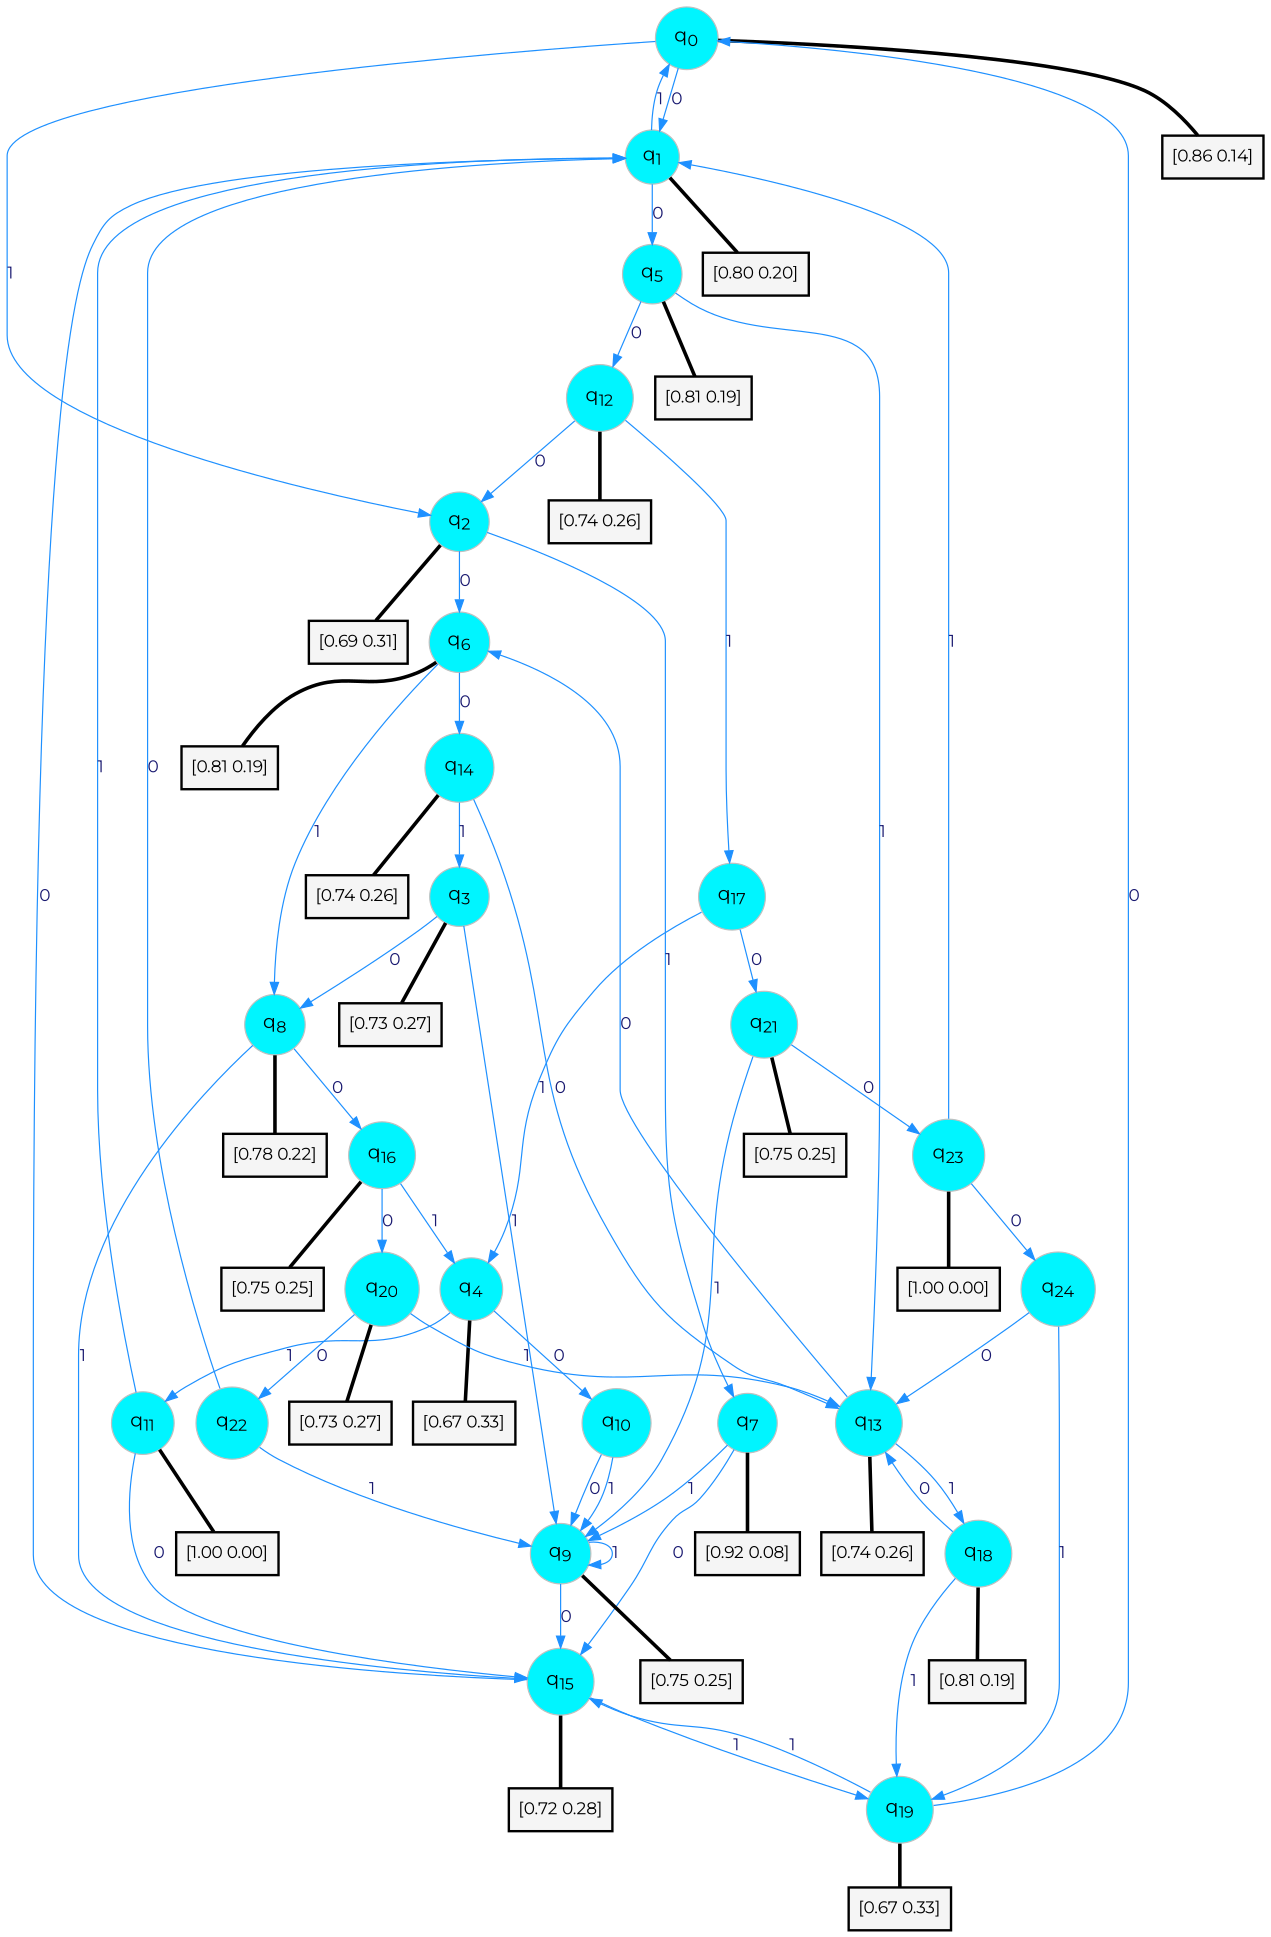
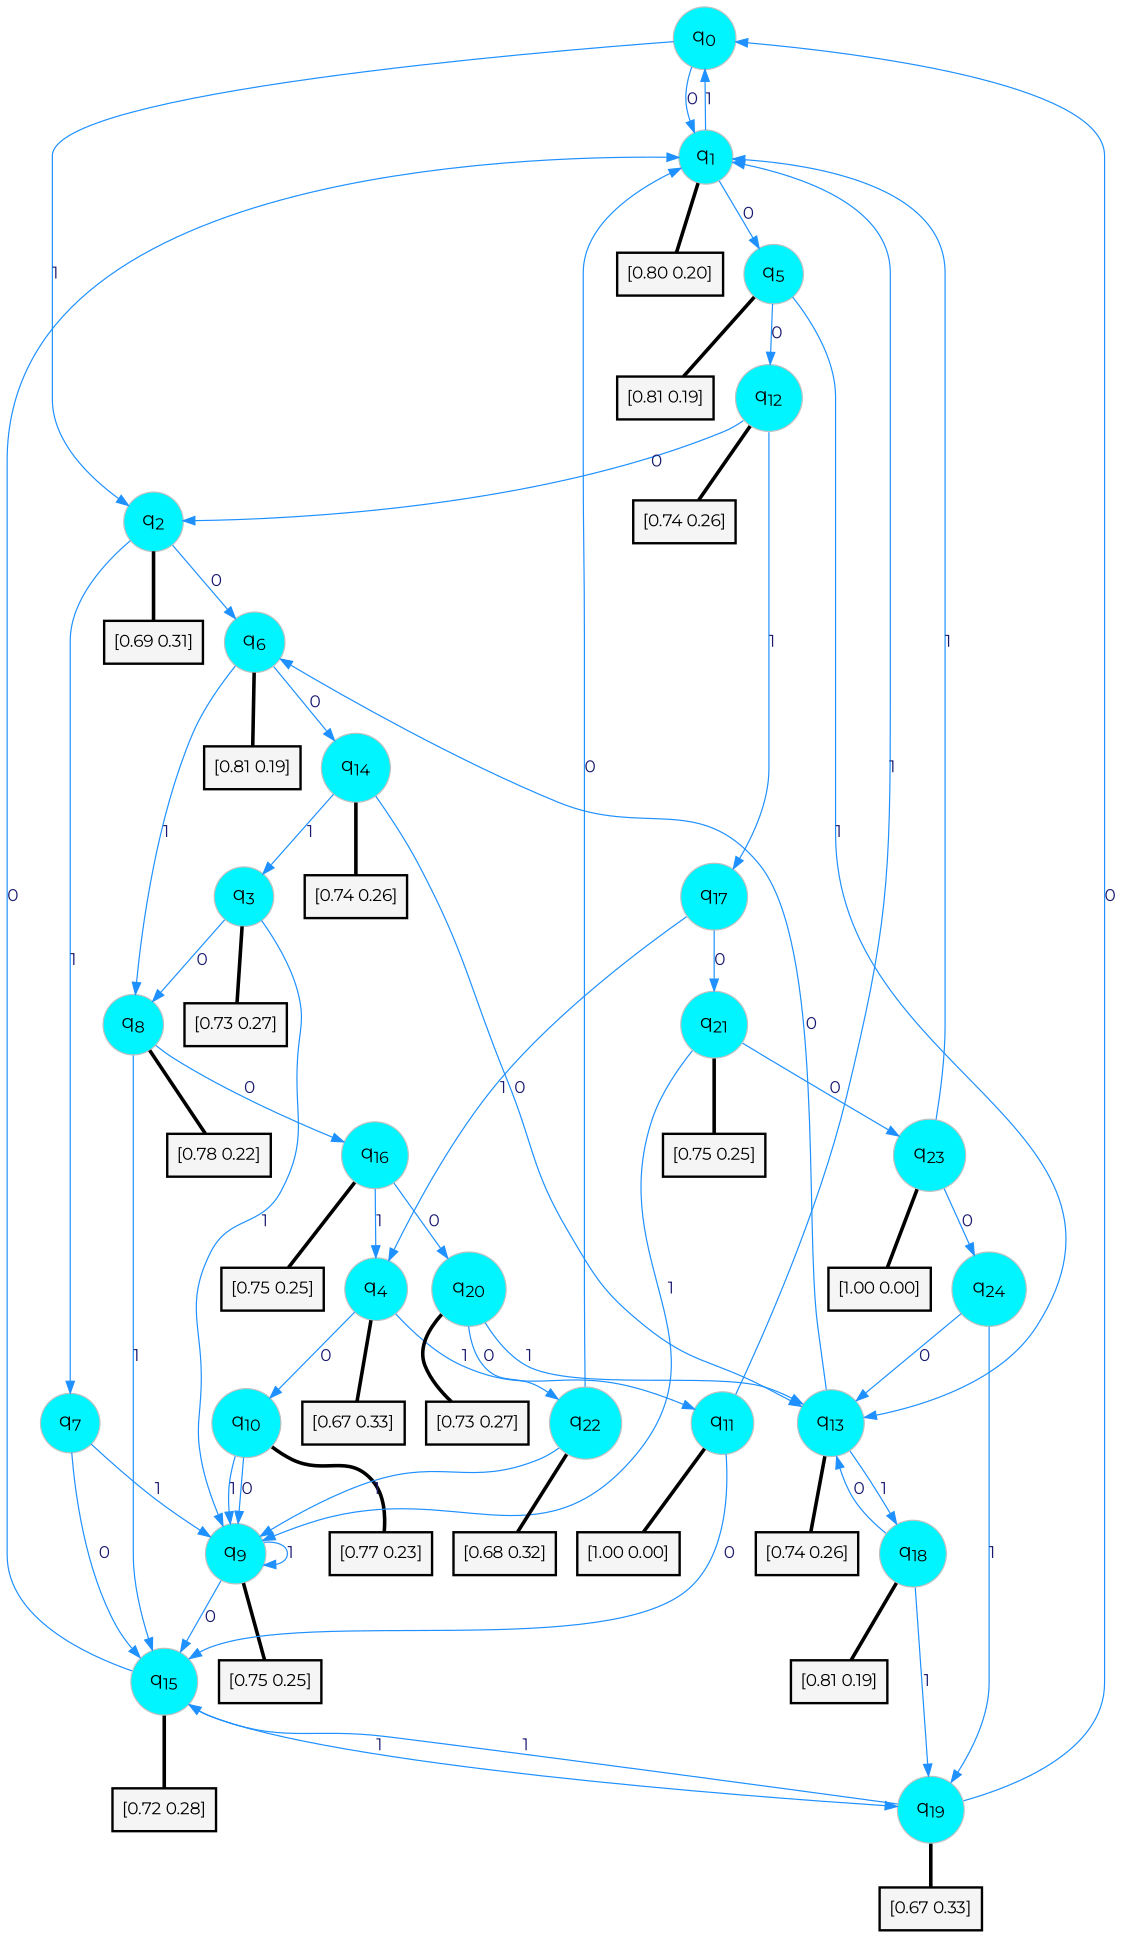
(1213, 157) -> none
none -> (381, 1554)
none -> (505, 1554)
(747, 1554) -> none
